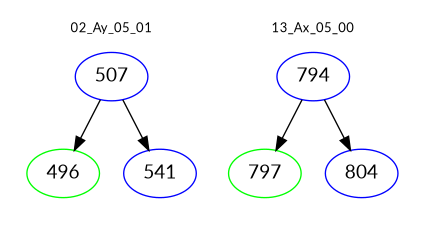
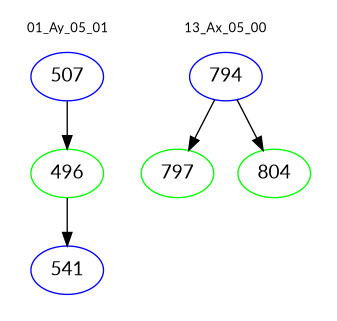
(112, 29) -> (68, 29)
(133, 119) -> (67, 215)
(362, 173) -> (274, 173)
